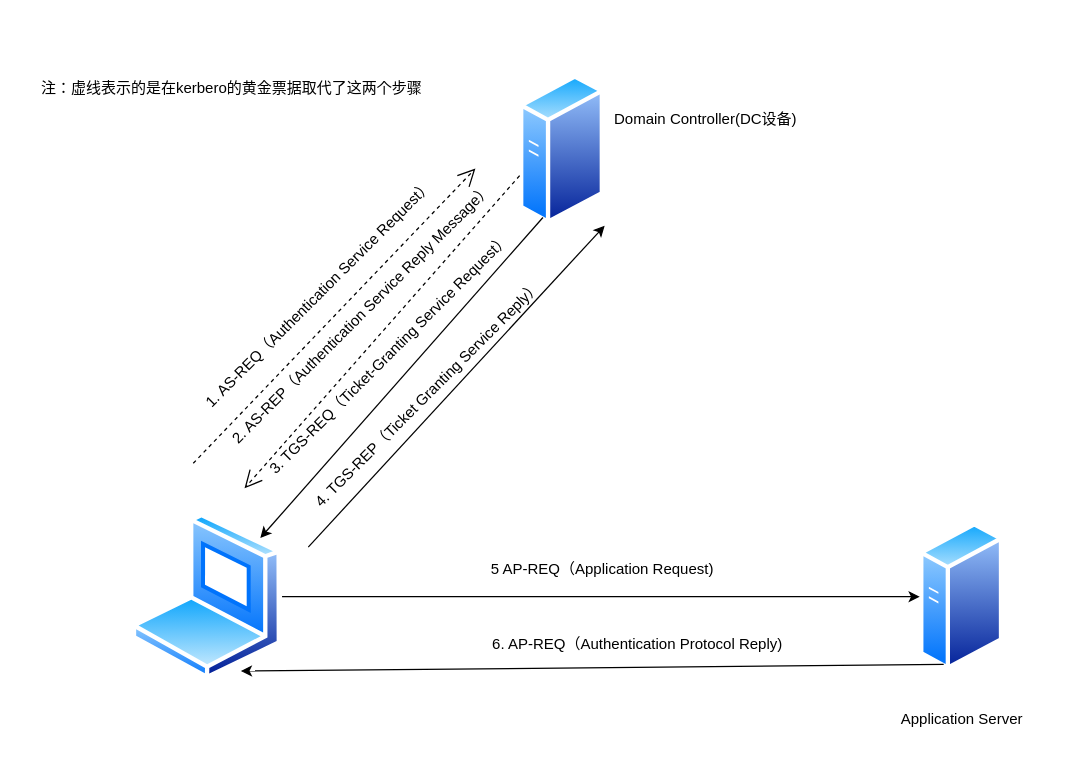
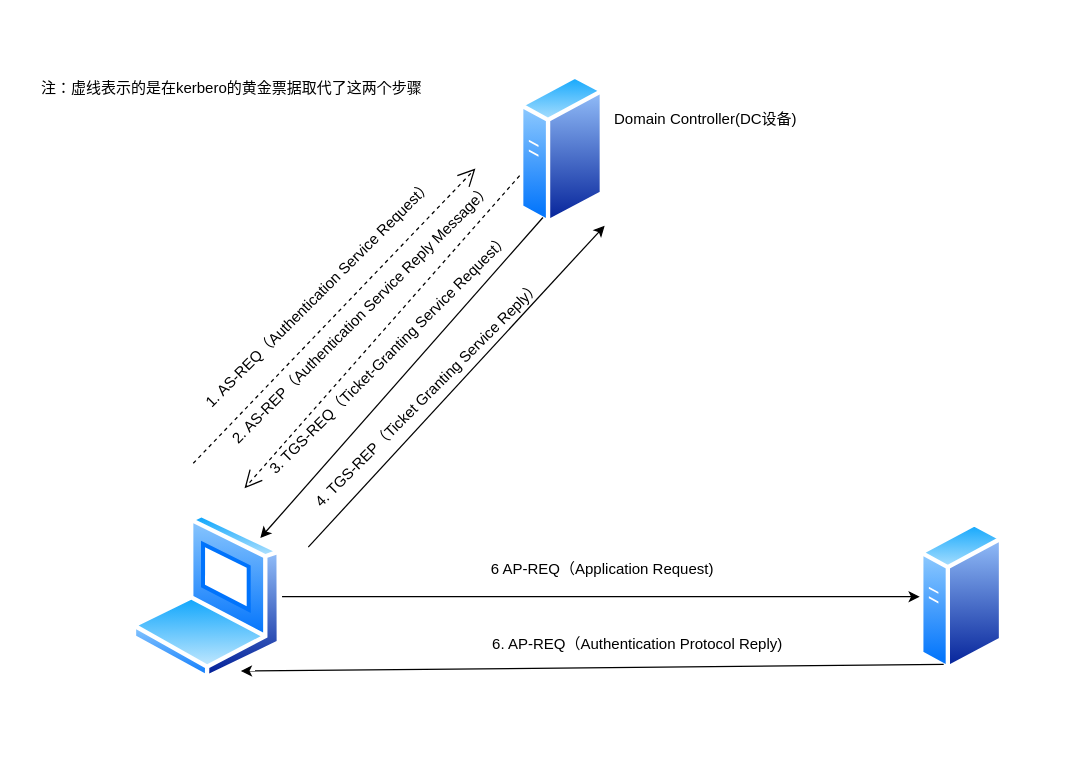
(603, 569) -> (603, 569)
(961, 719) -> none
